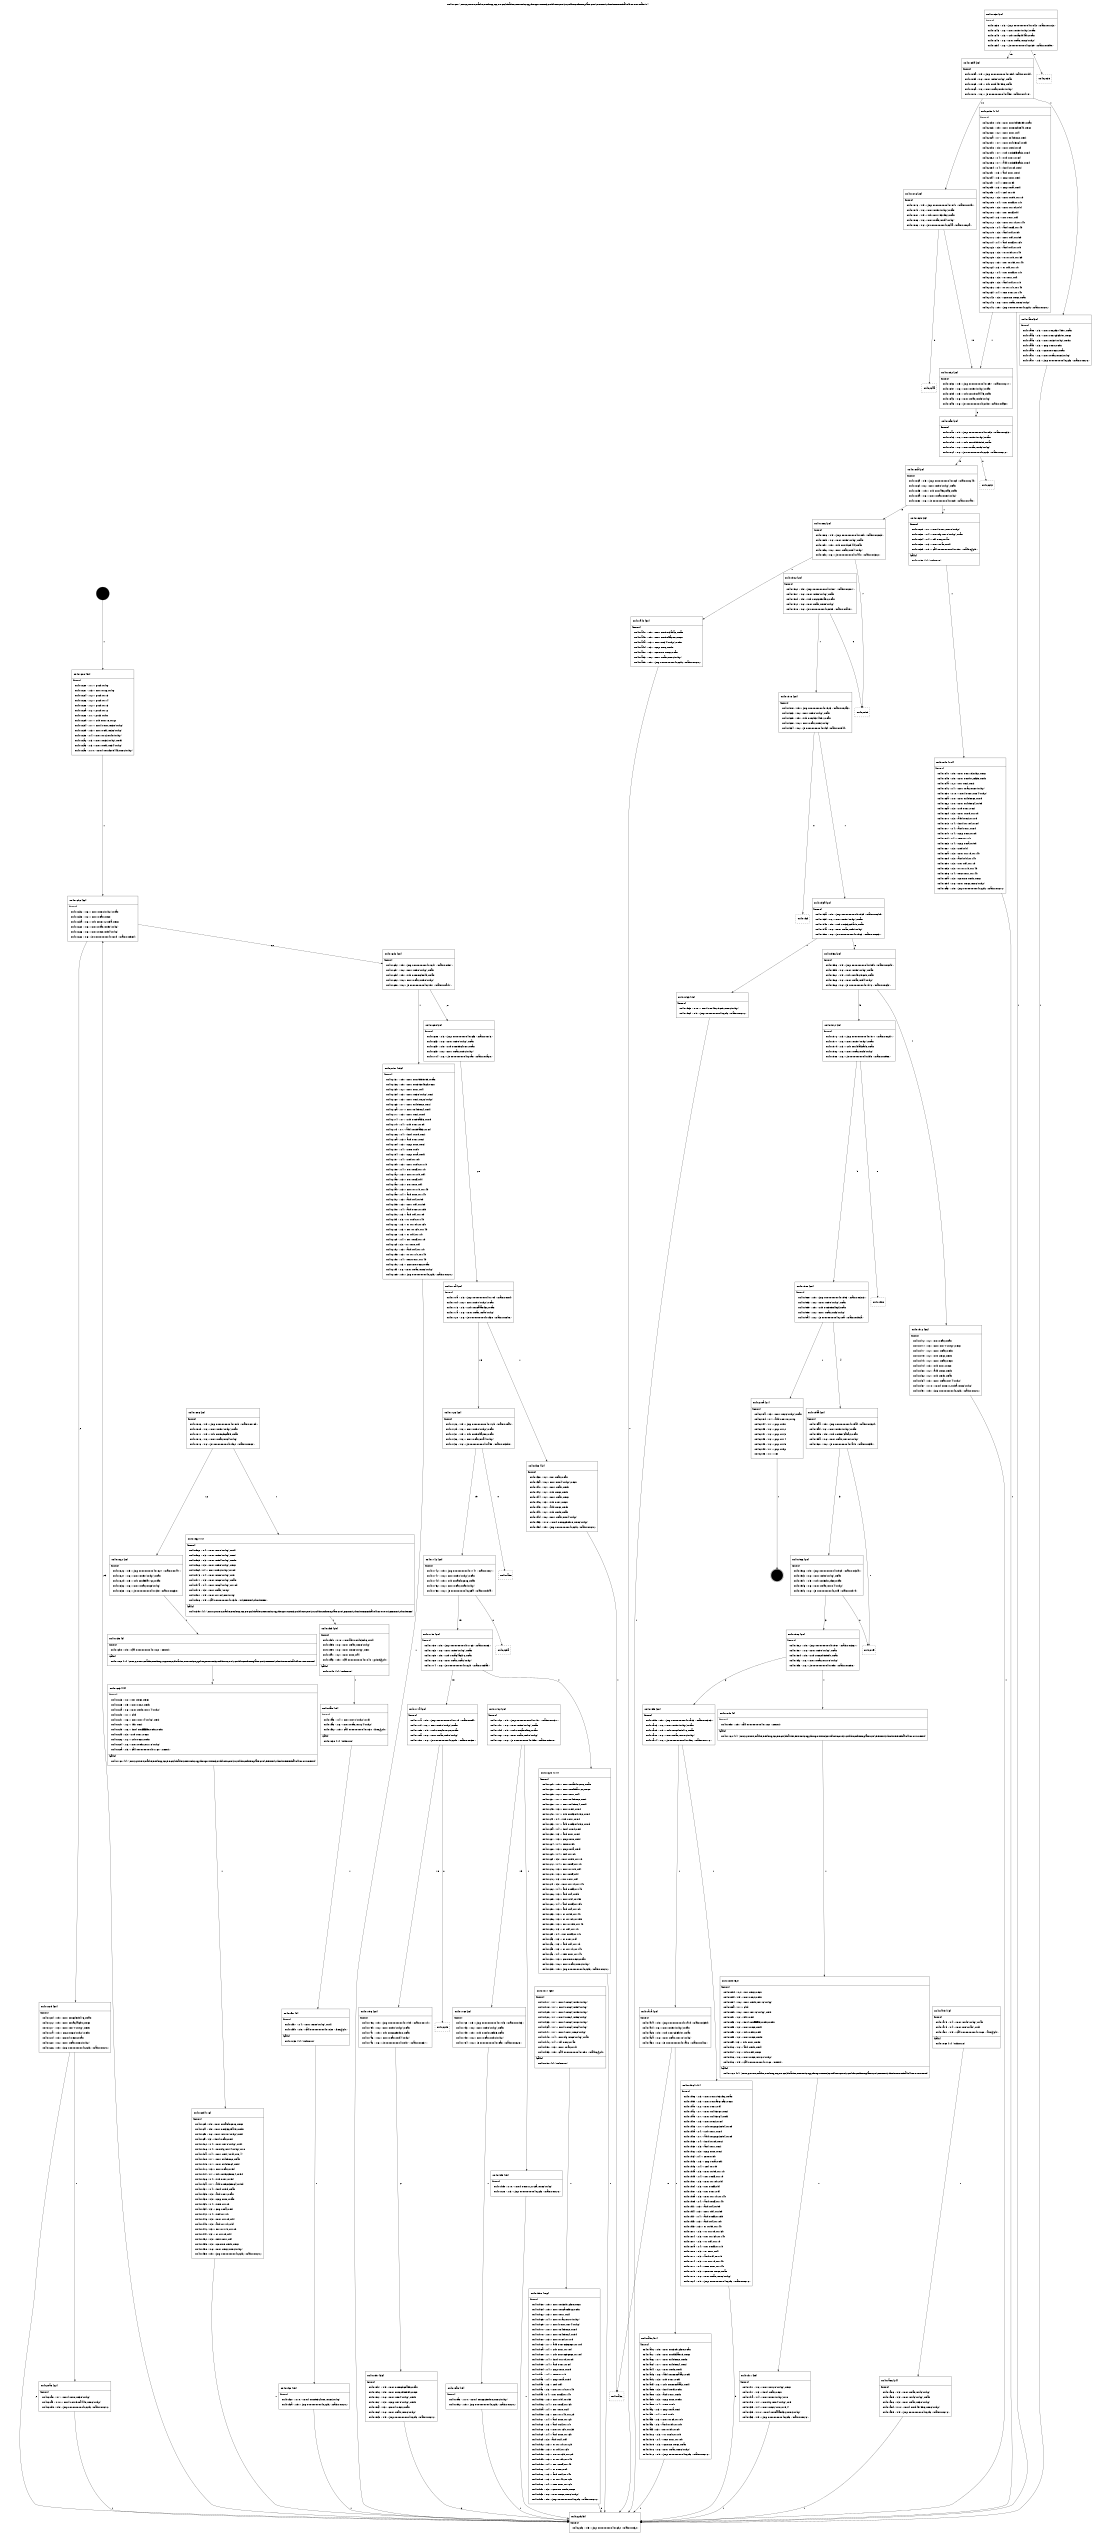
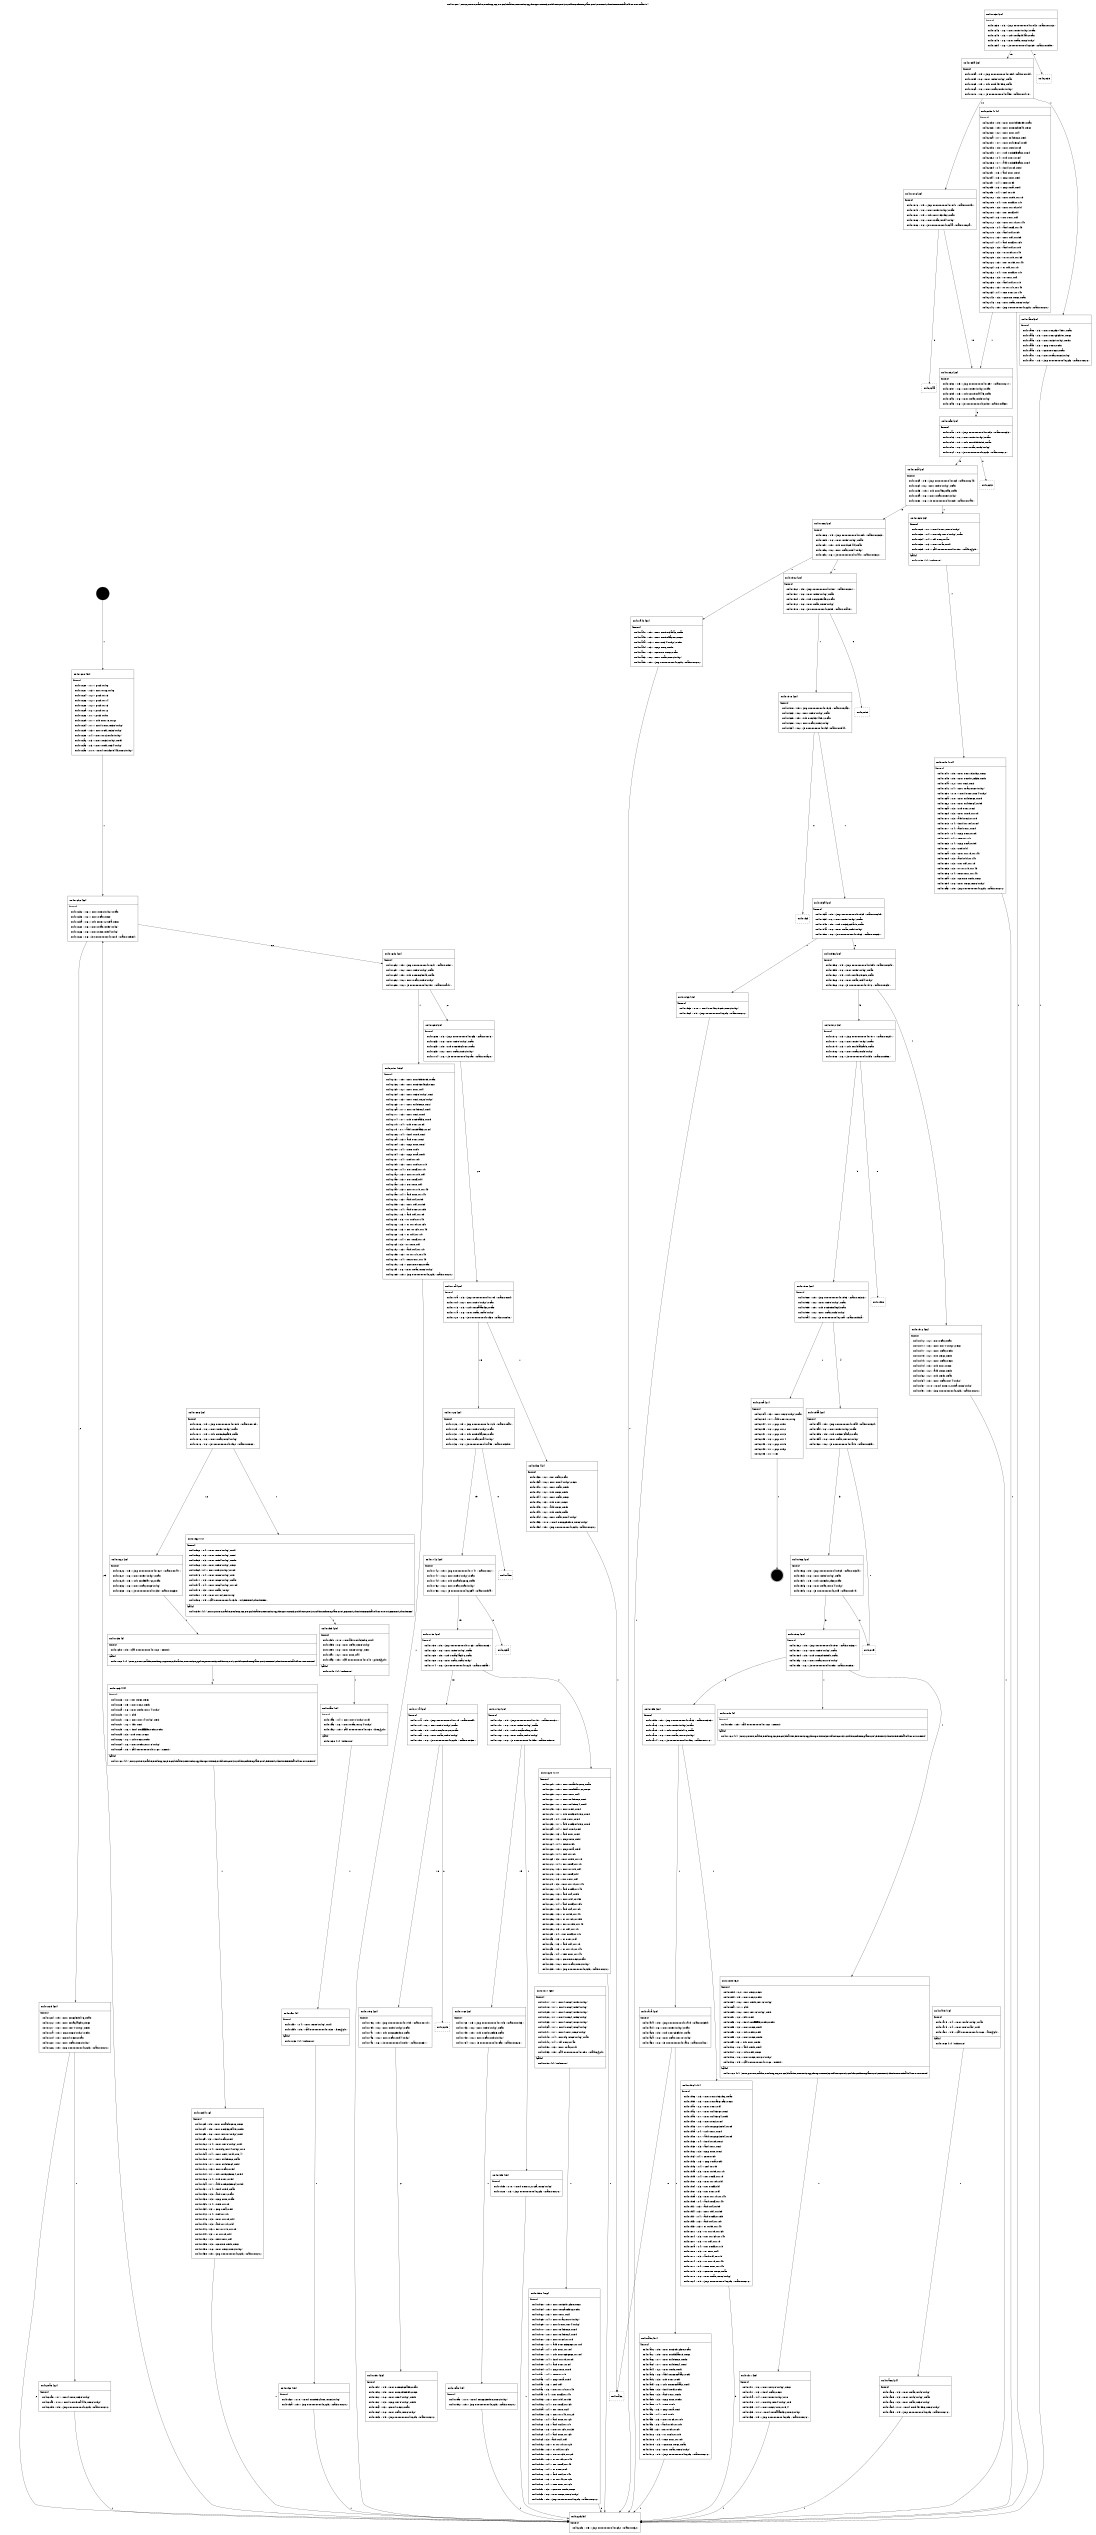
(863, 633) -> (835, 566)
(824, 1858) -> (923, 1792)
(459, 2509) -> none
